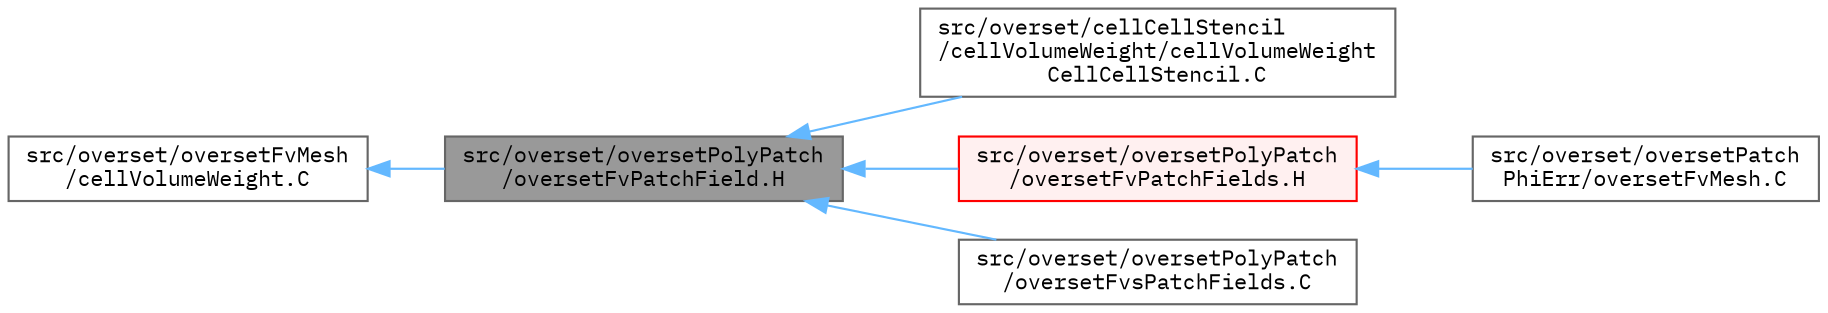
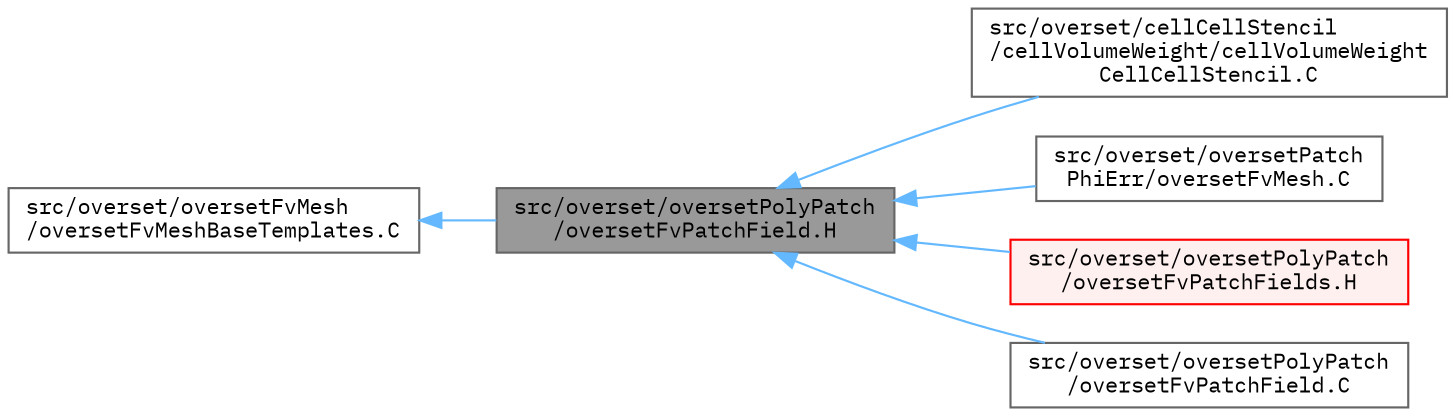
(188, 169) -> (214, 220)
(1426, 169) -> (976, 192)
(1158, 272) -> (1209, 375)
